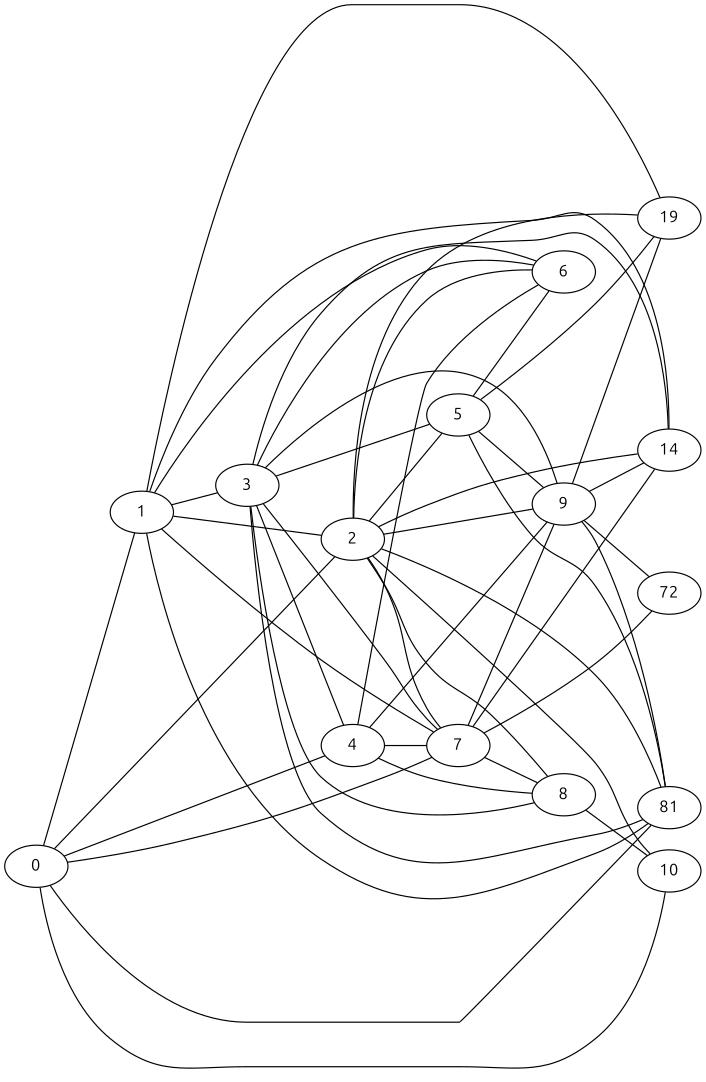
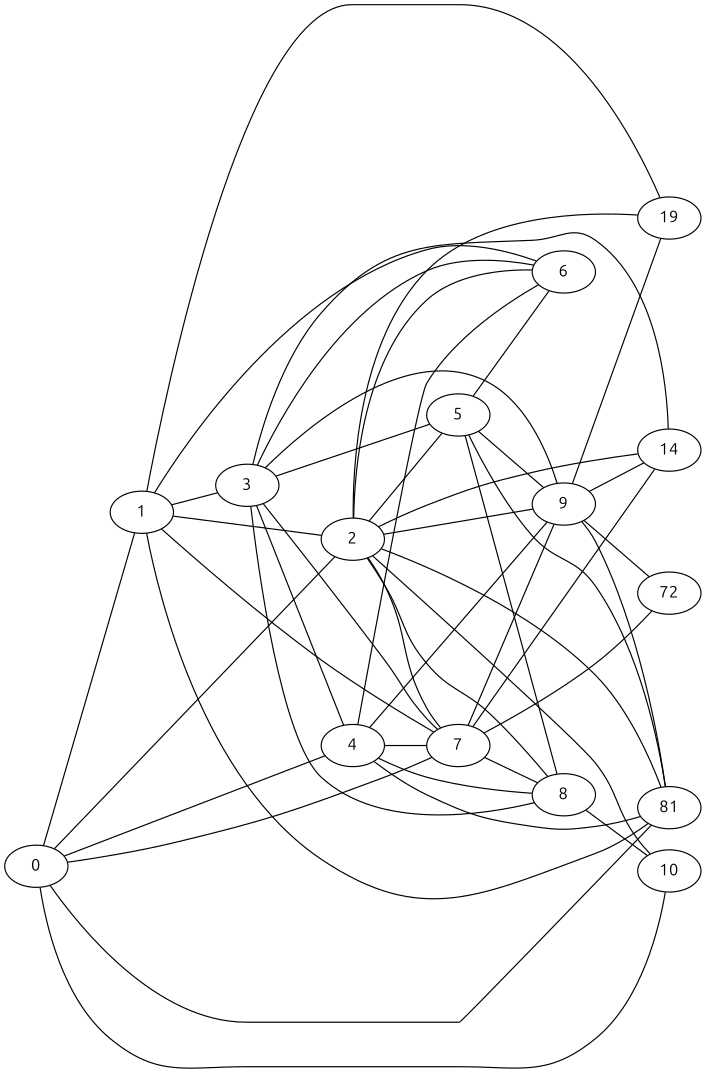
(425, 230) -> none
(573, 324) -> (509, 596)
(330, 820) -> (501, 821)
